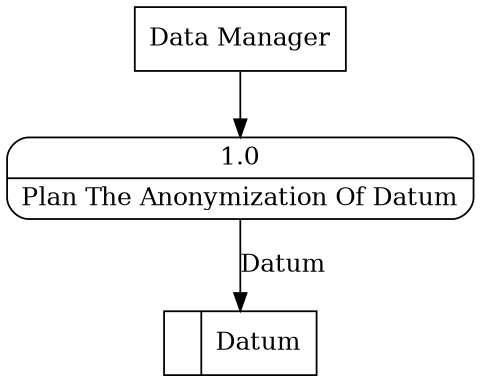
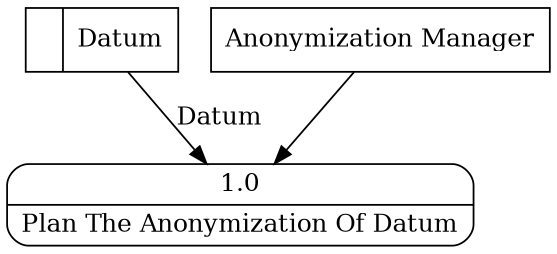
(240, 39) -> (380, 40)
(240, 256) -> (161, 111)
